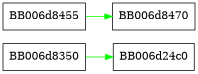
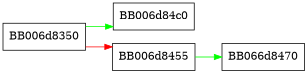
(154, 16) -> (263, 57)
none -> (95, 47)
(154, 57) -> (154, 16)
